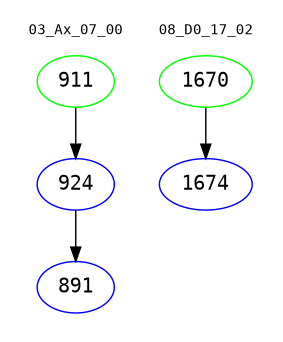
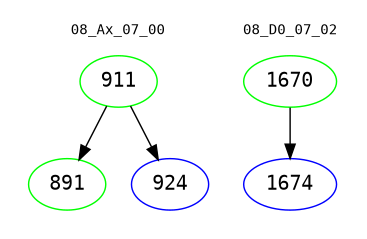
(76, 31) -> (119, 31)
(207, 31) -> (291, 31)
(76, 229) -> (96, 127)
(76, 287) -> (67, 184)
